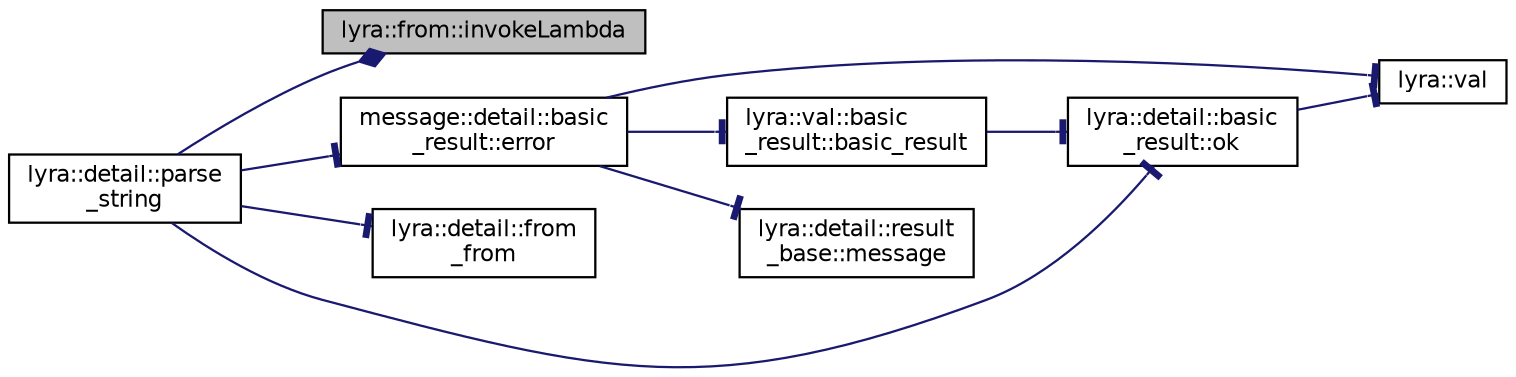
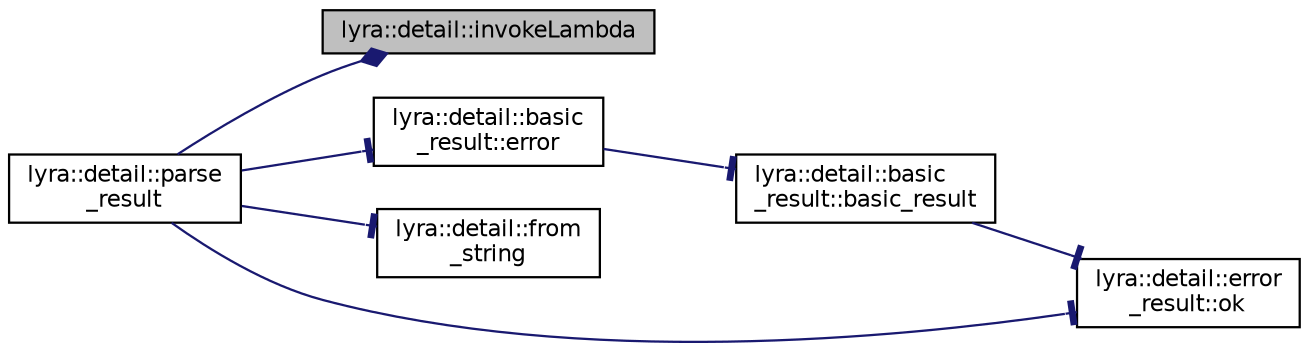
(484, 32) -> (489, 32)
(1443, 82) -> none
(484, 132) -> (489, 132)
(857, 132) -> (866, 189)
(1183, 132) -> (1188, 293)
(125, 189) -> (125, 189)
(484, 243) -> (489, 243)
(857, 243) -> none
